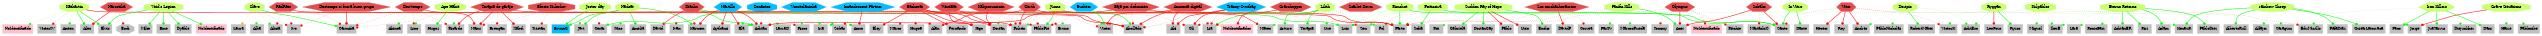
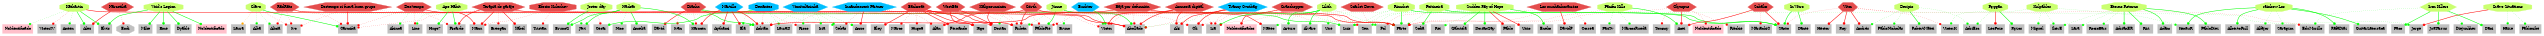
(2272, 7) -> (2274, 7)
(453, 17) -> (454, 17)
(434, 29) -> (435, 29)
(561, 29) -> (562, 29)
(1307, 29) -> (1310, 29)
